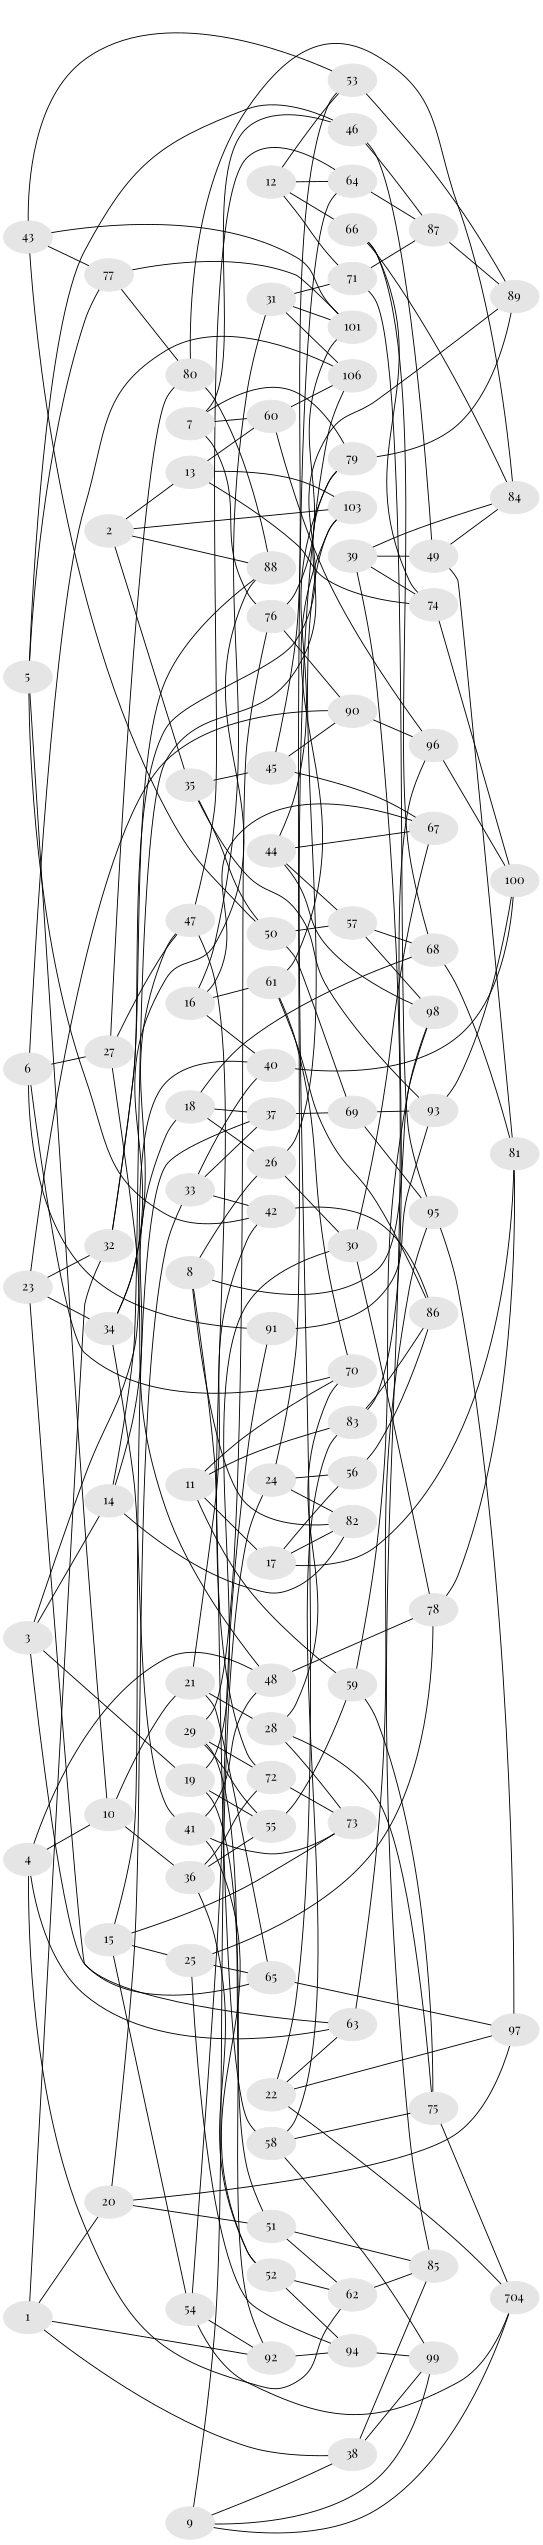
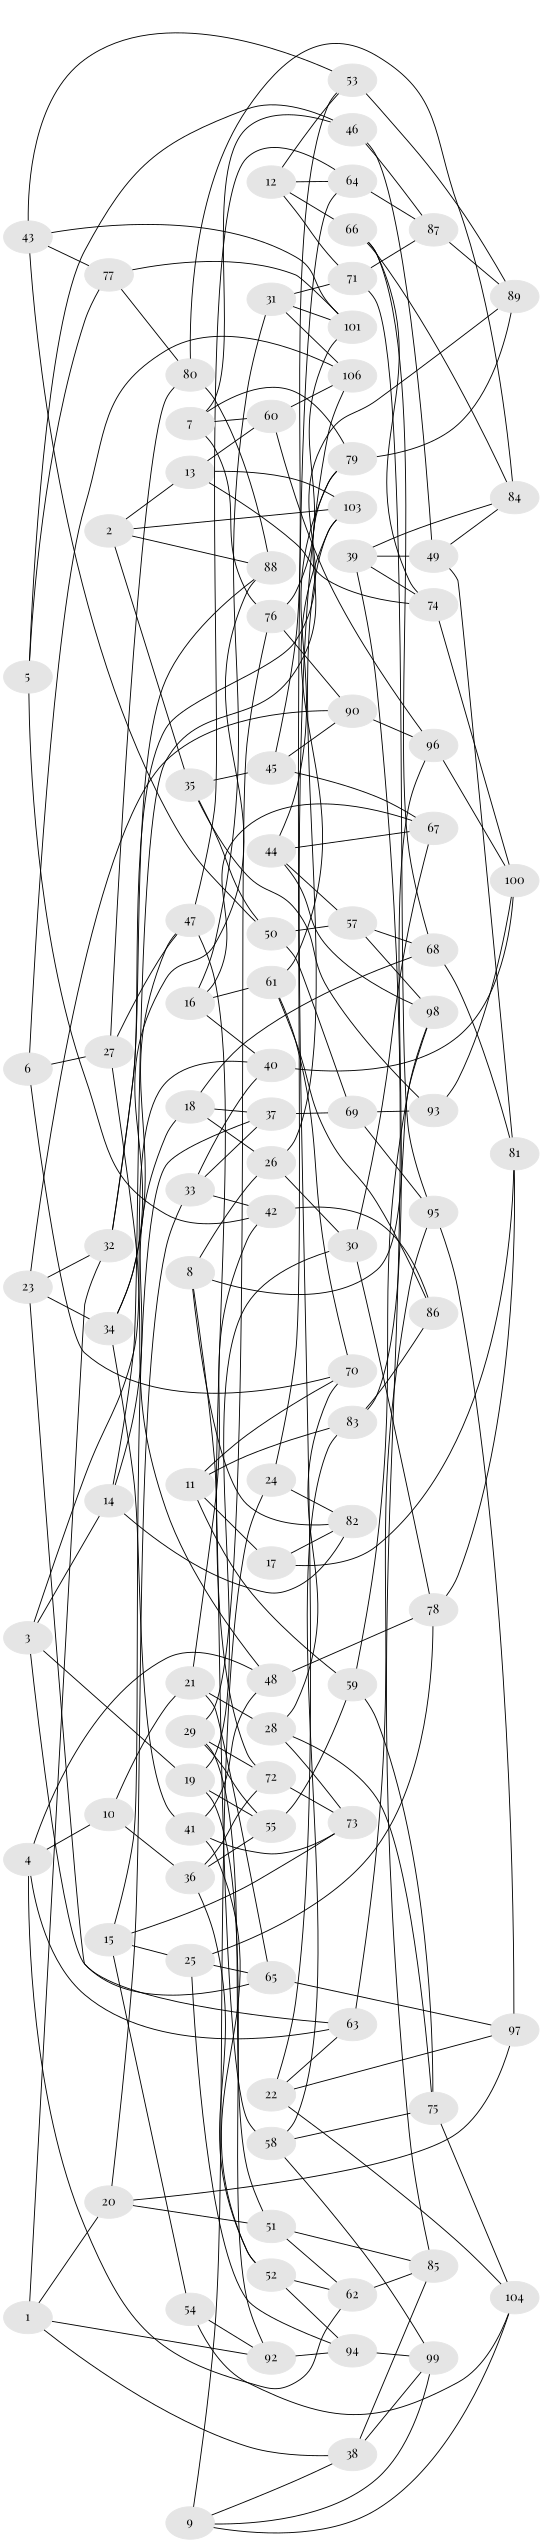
(64, 1218) -> none
(271, 1329) -> none
(352, 1473) -> none
(515, 2298) -> (515, 2298)
